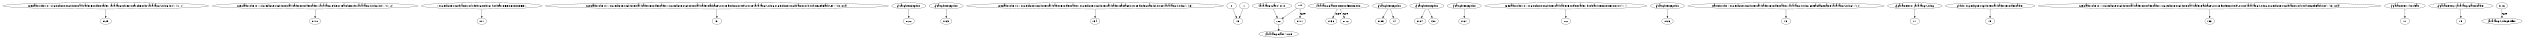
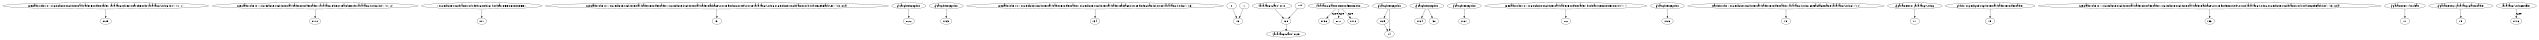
(1300, 13) -> (1339, 13)
(2502, 13) -> (2516, 13)
none -> (1386, 27)
